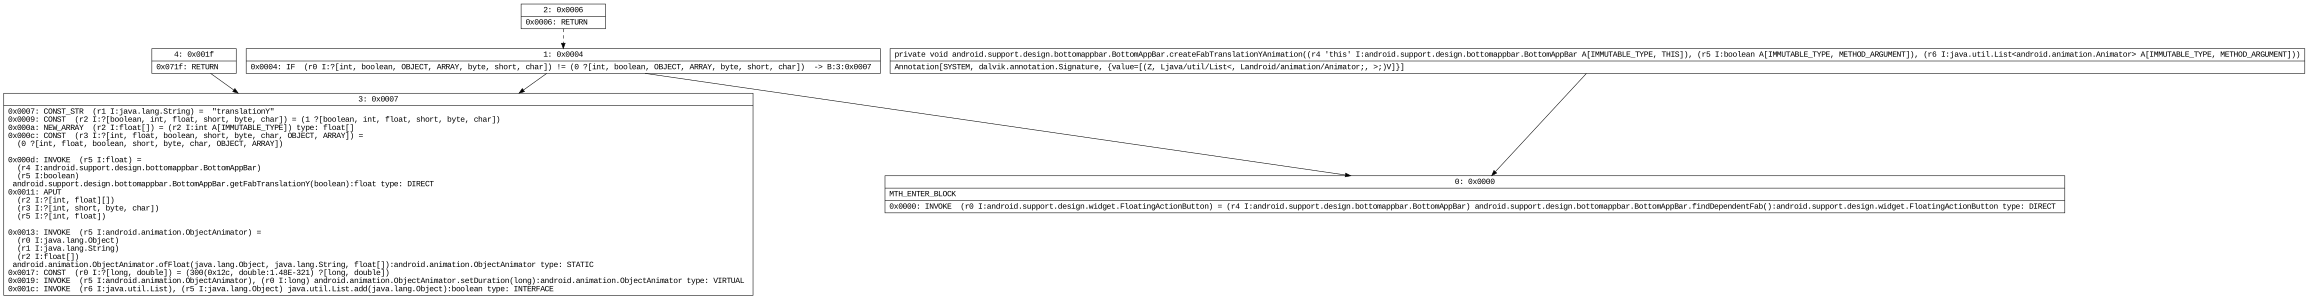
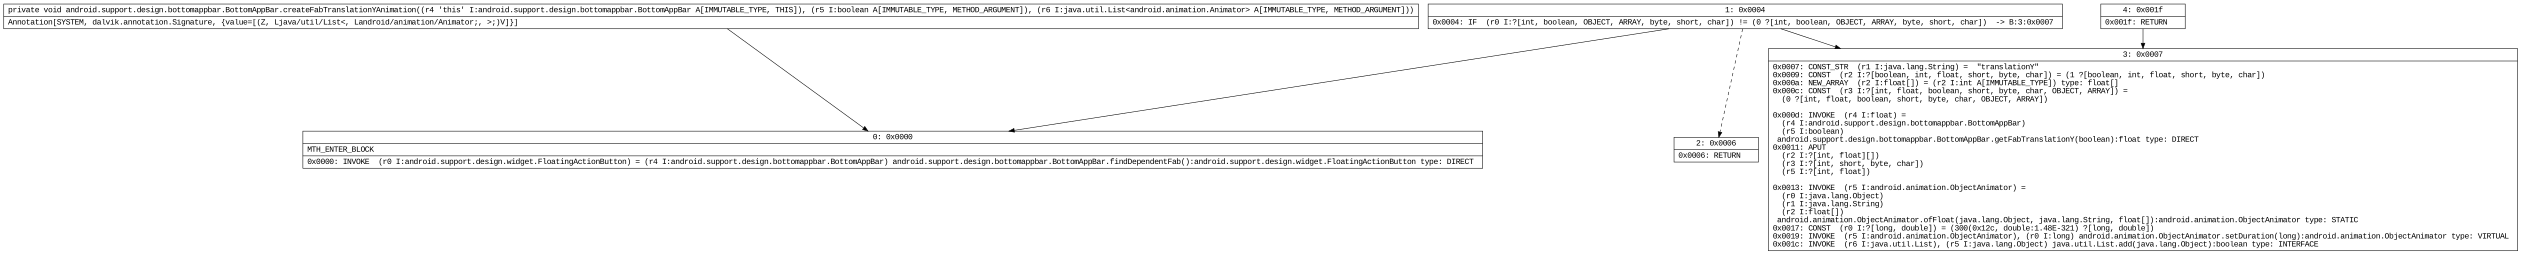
(563, 36) -> (1731, 80)
(194, 67) -> (2143, 22)
(77, 160) -> (1841, 115)
